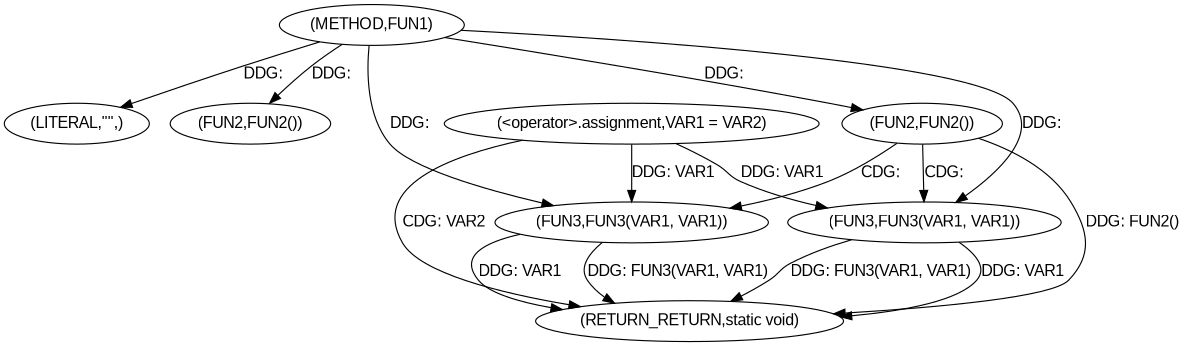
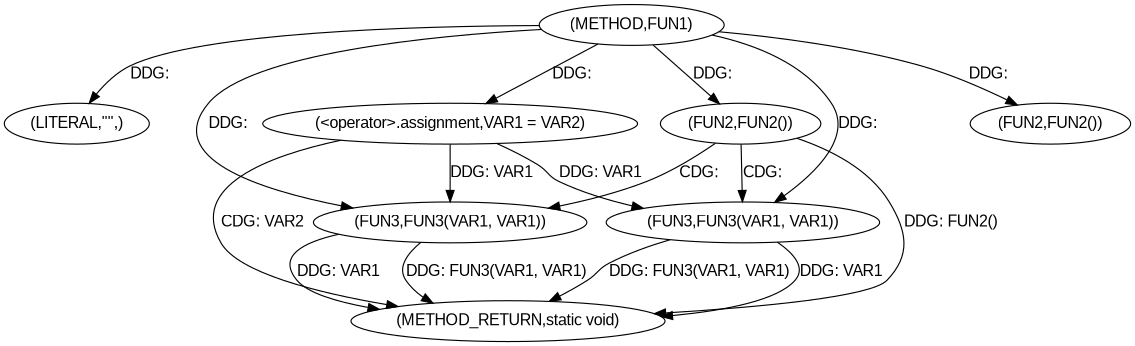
none -> (547, 71)
(690, 321) -> (508, 321)
